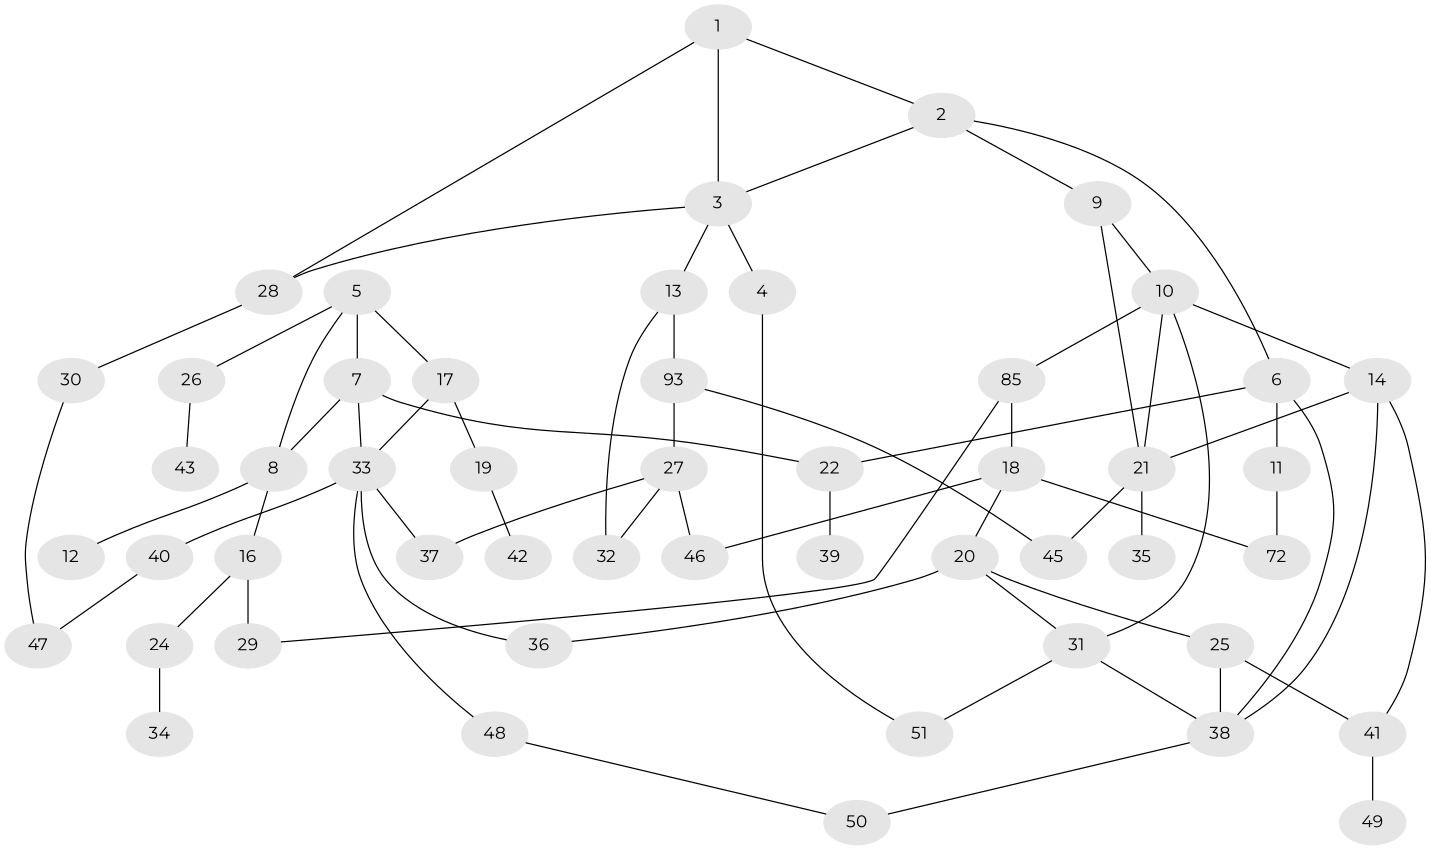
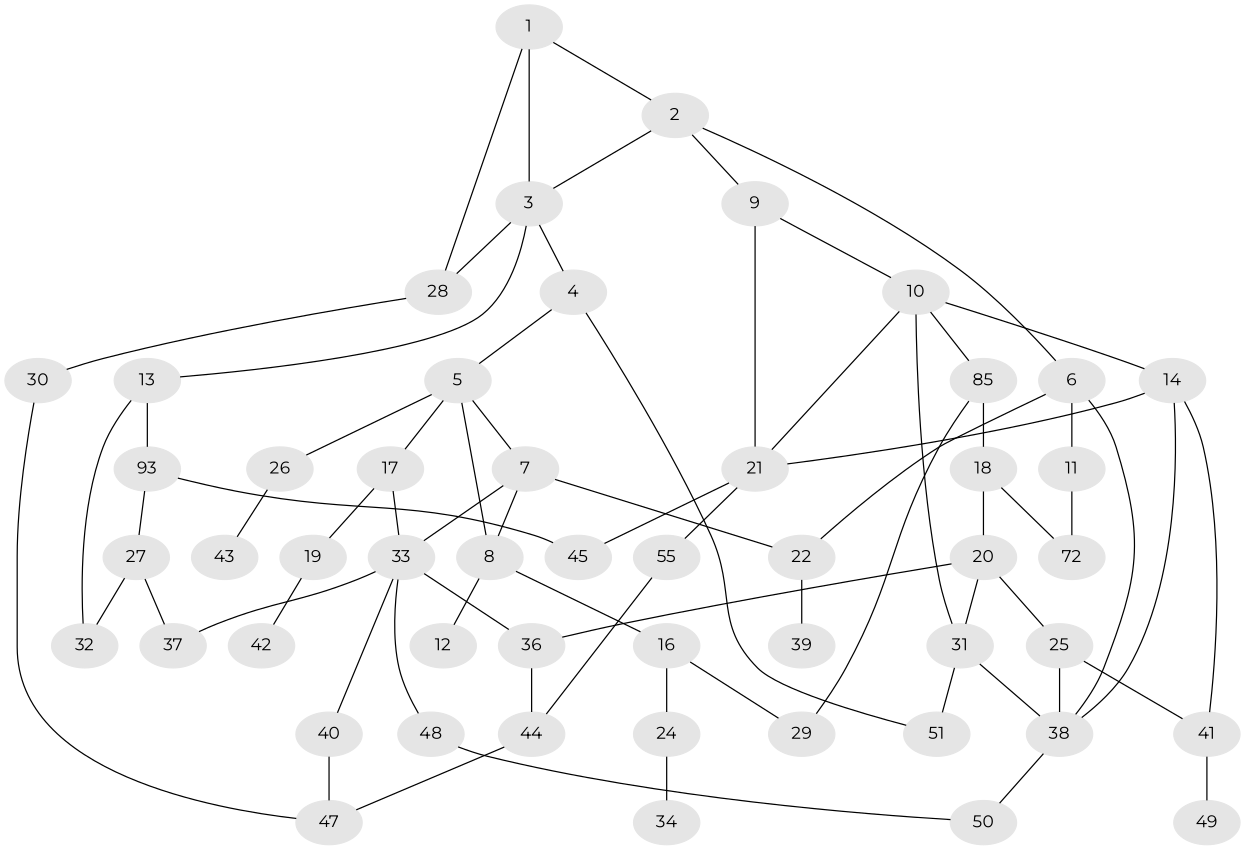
none -> (515, 337)
(695, 557) -> none
(1142, 557) -> (667, 557)
none -> (532, 734)
